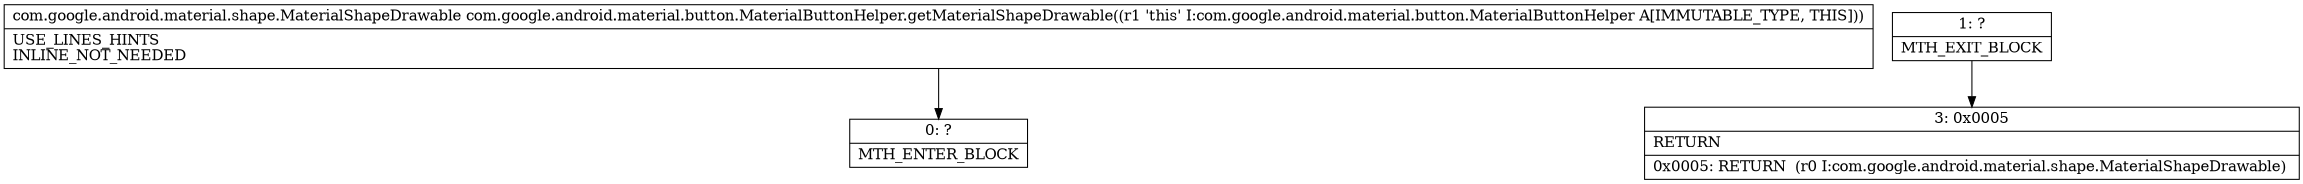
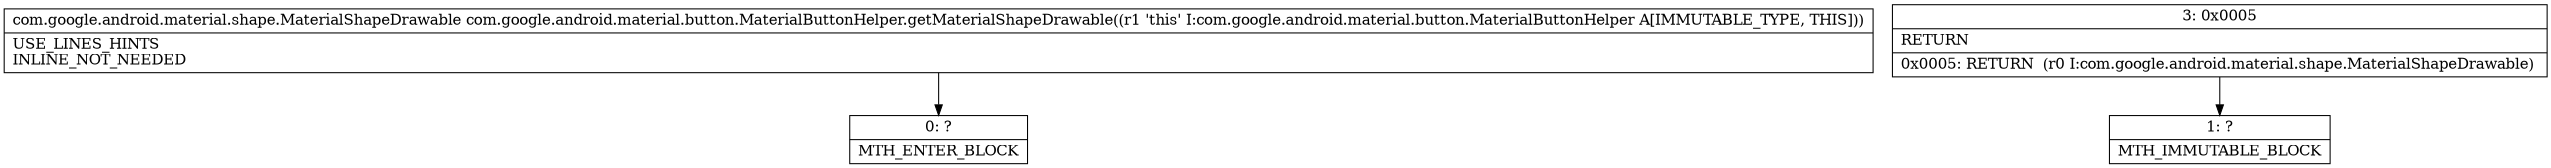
(1972, 48) -> (2220, 151)
(1972, 79) -> (2220, 91)
